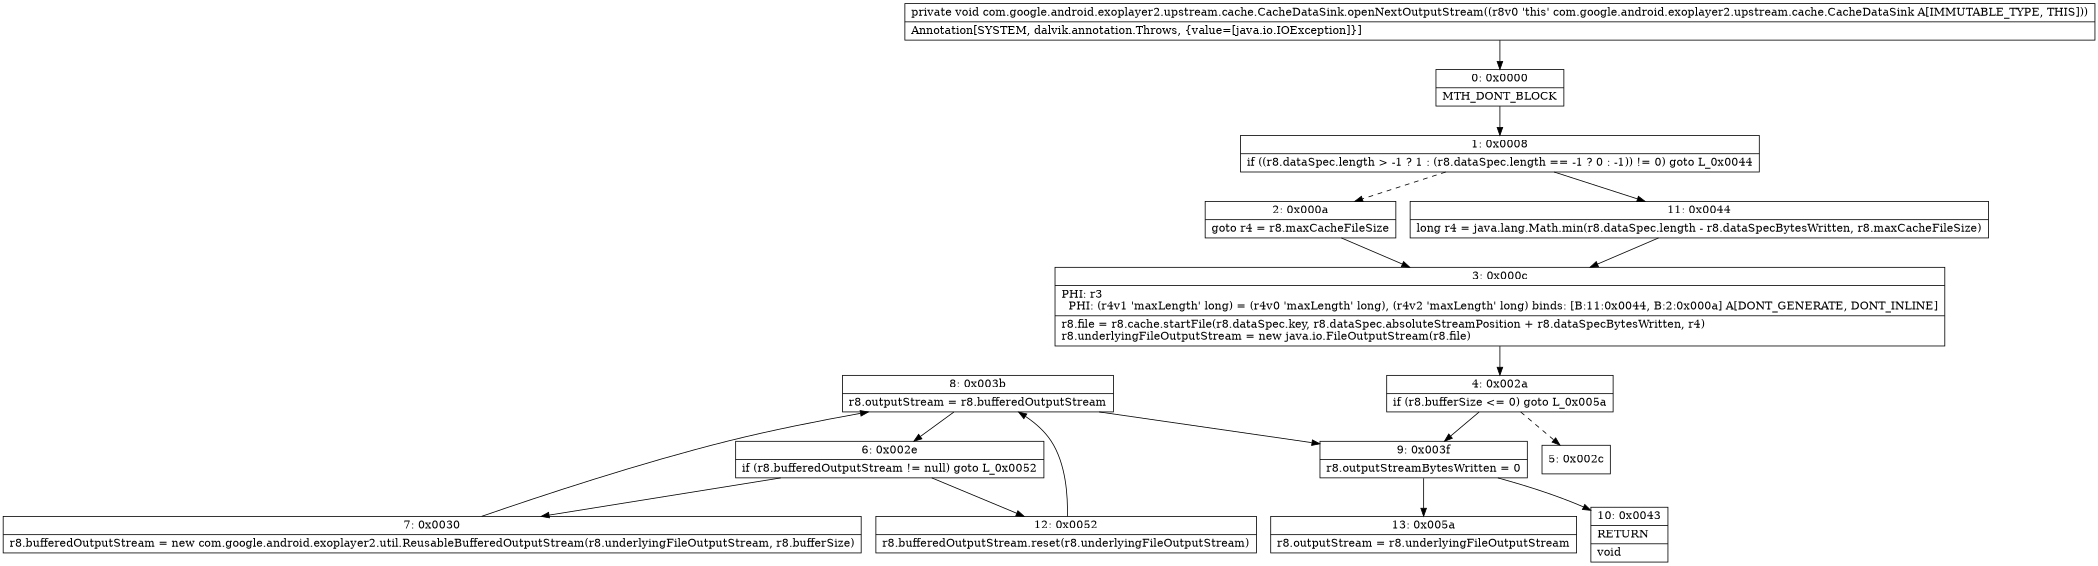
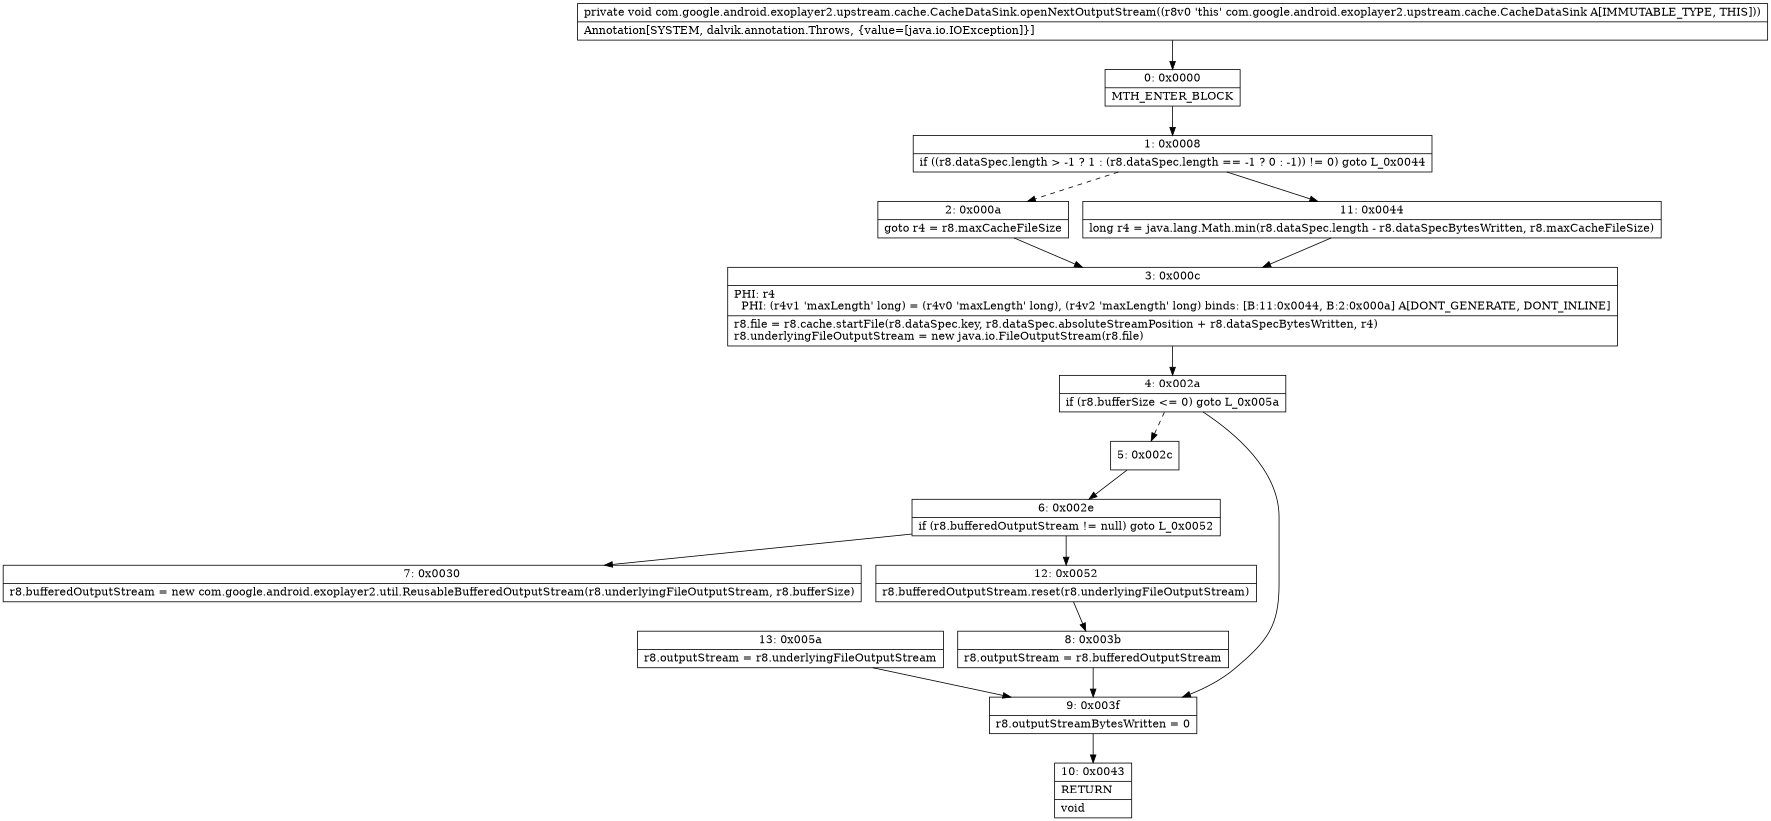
(1500, 97) -> (1173, 97)
(1084, 294) -> (757, 294)
(937, 424) -> (1111, 482)
(669, 457) -> none
(1424, 493) -> (938, 682)
